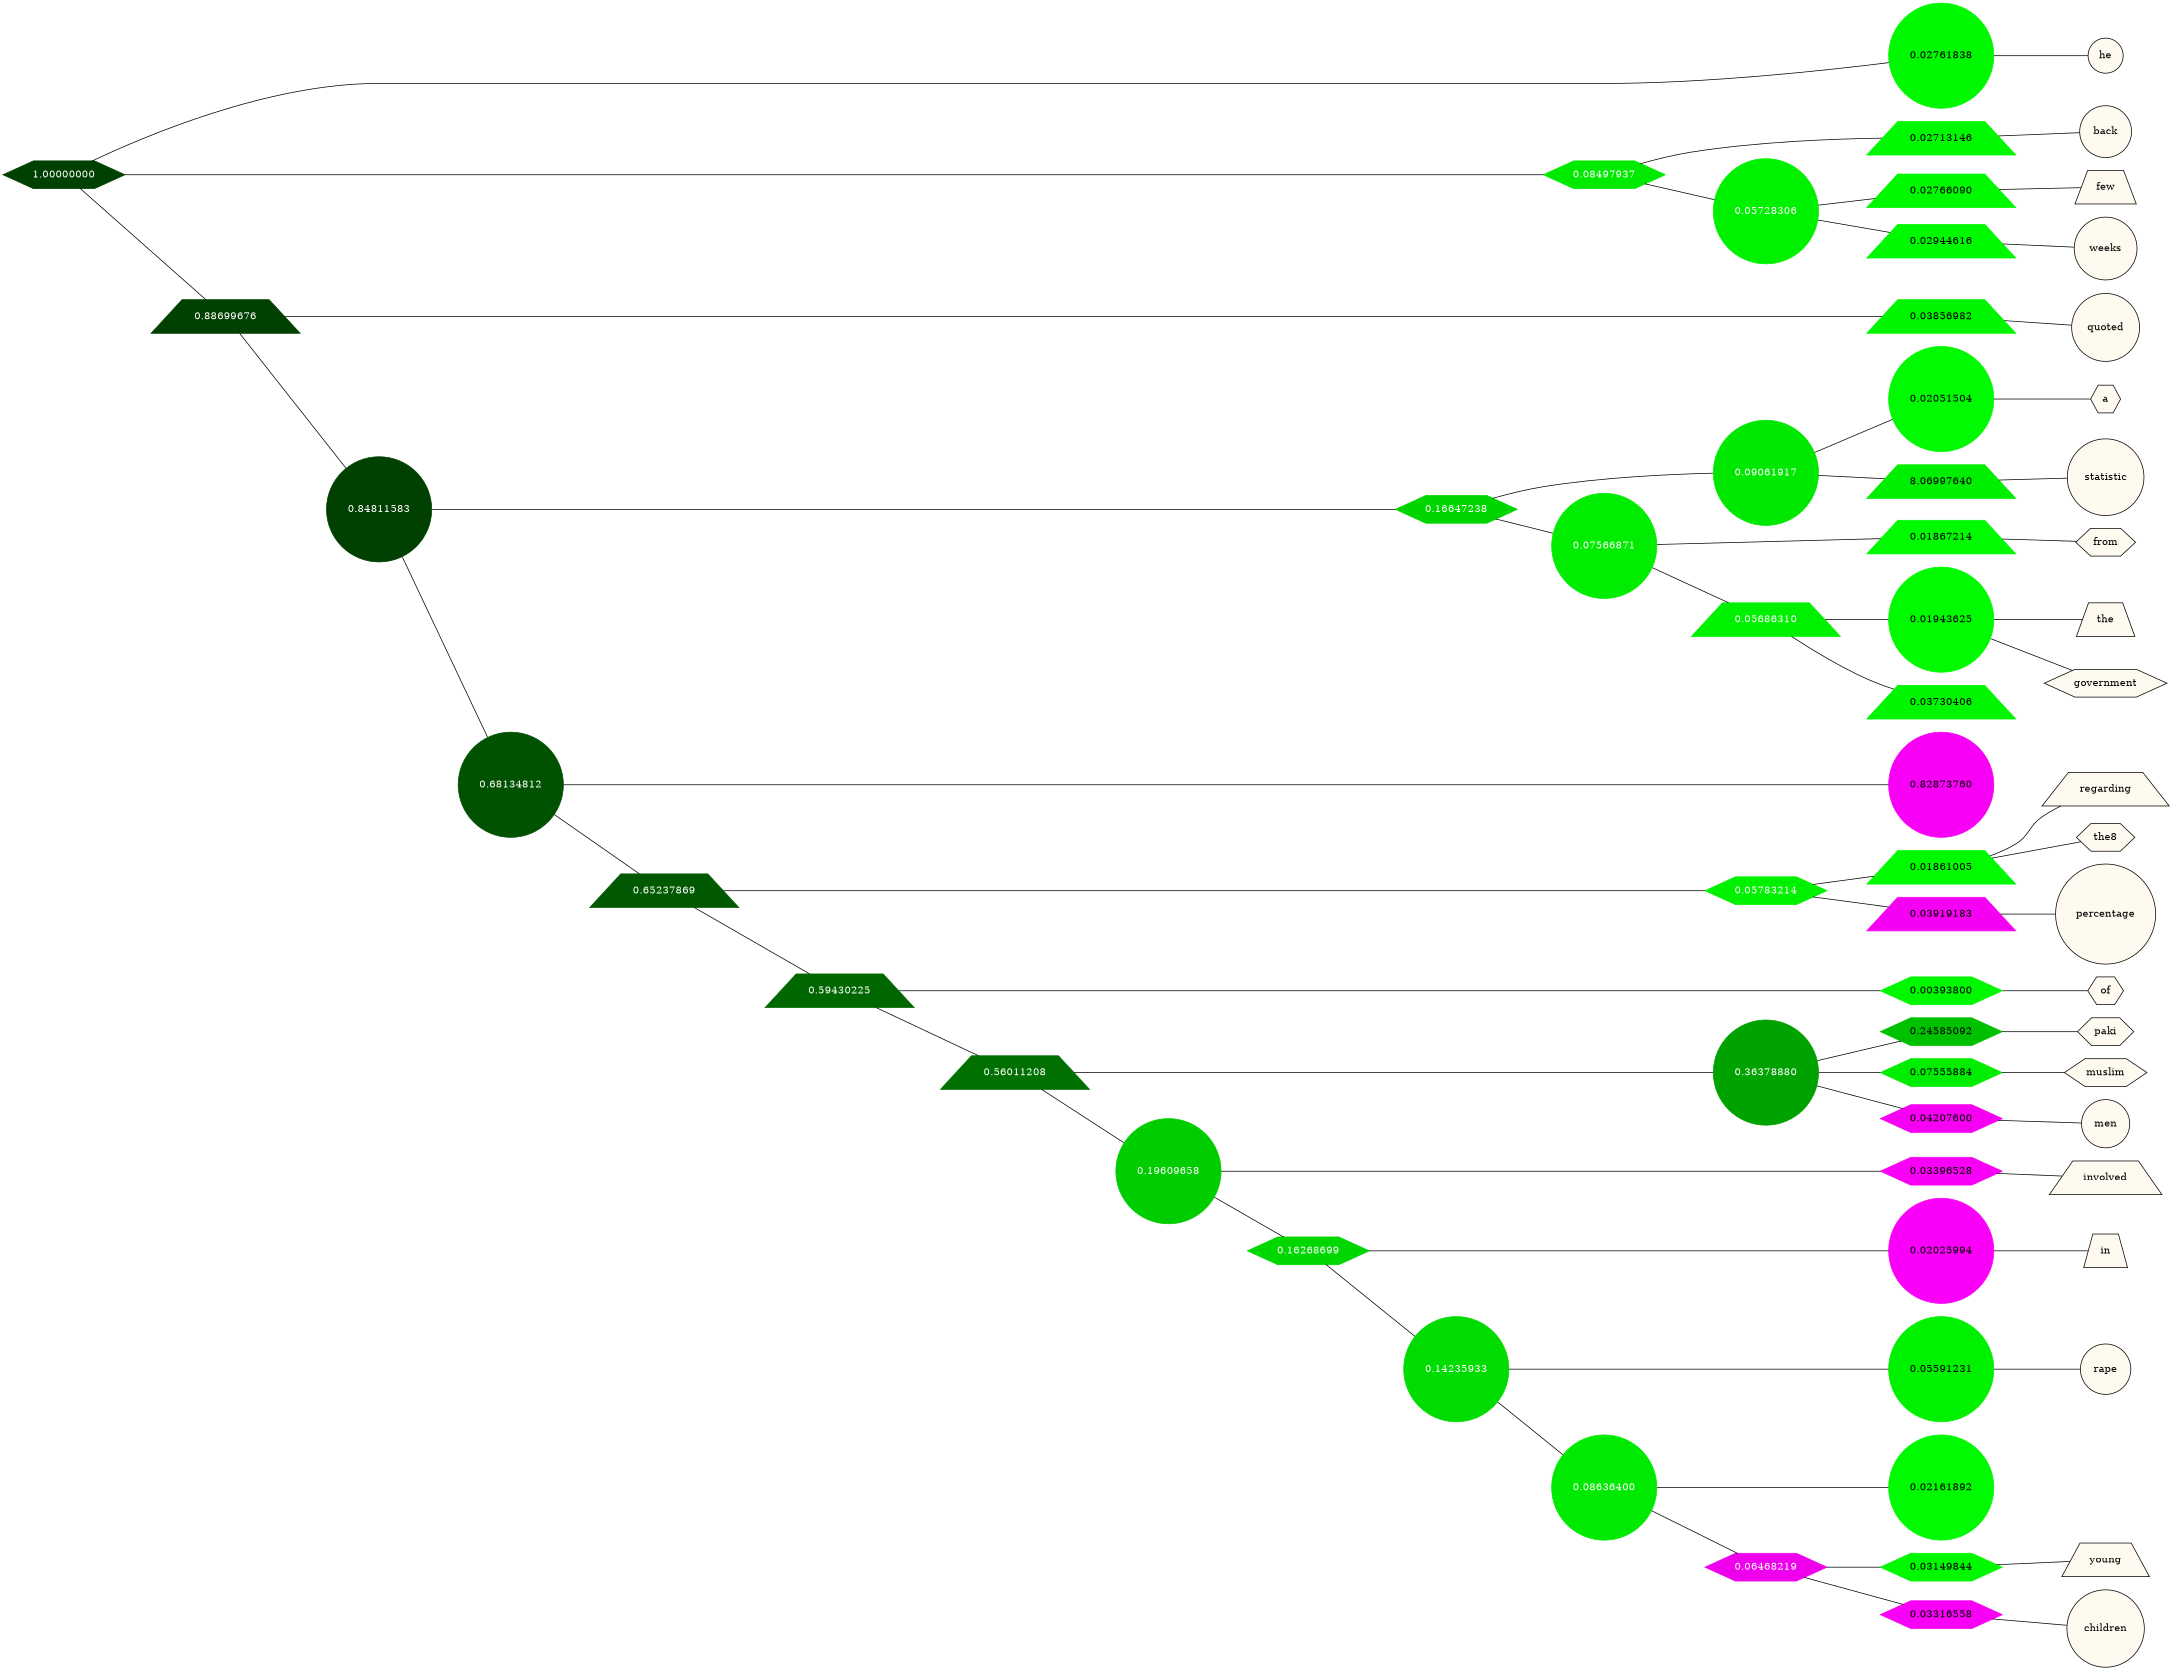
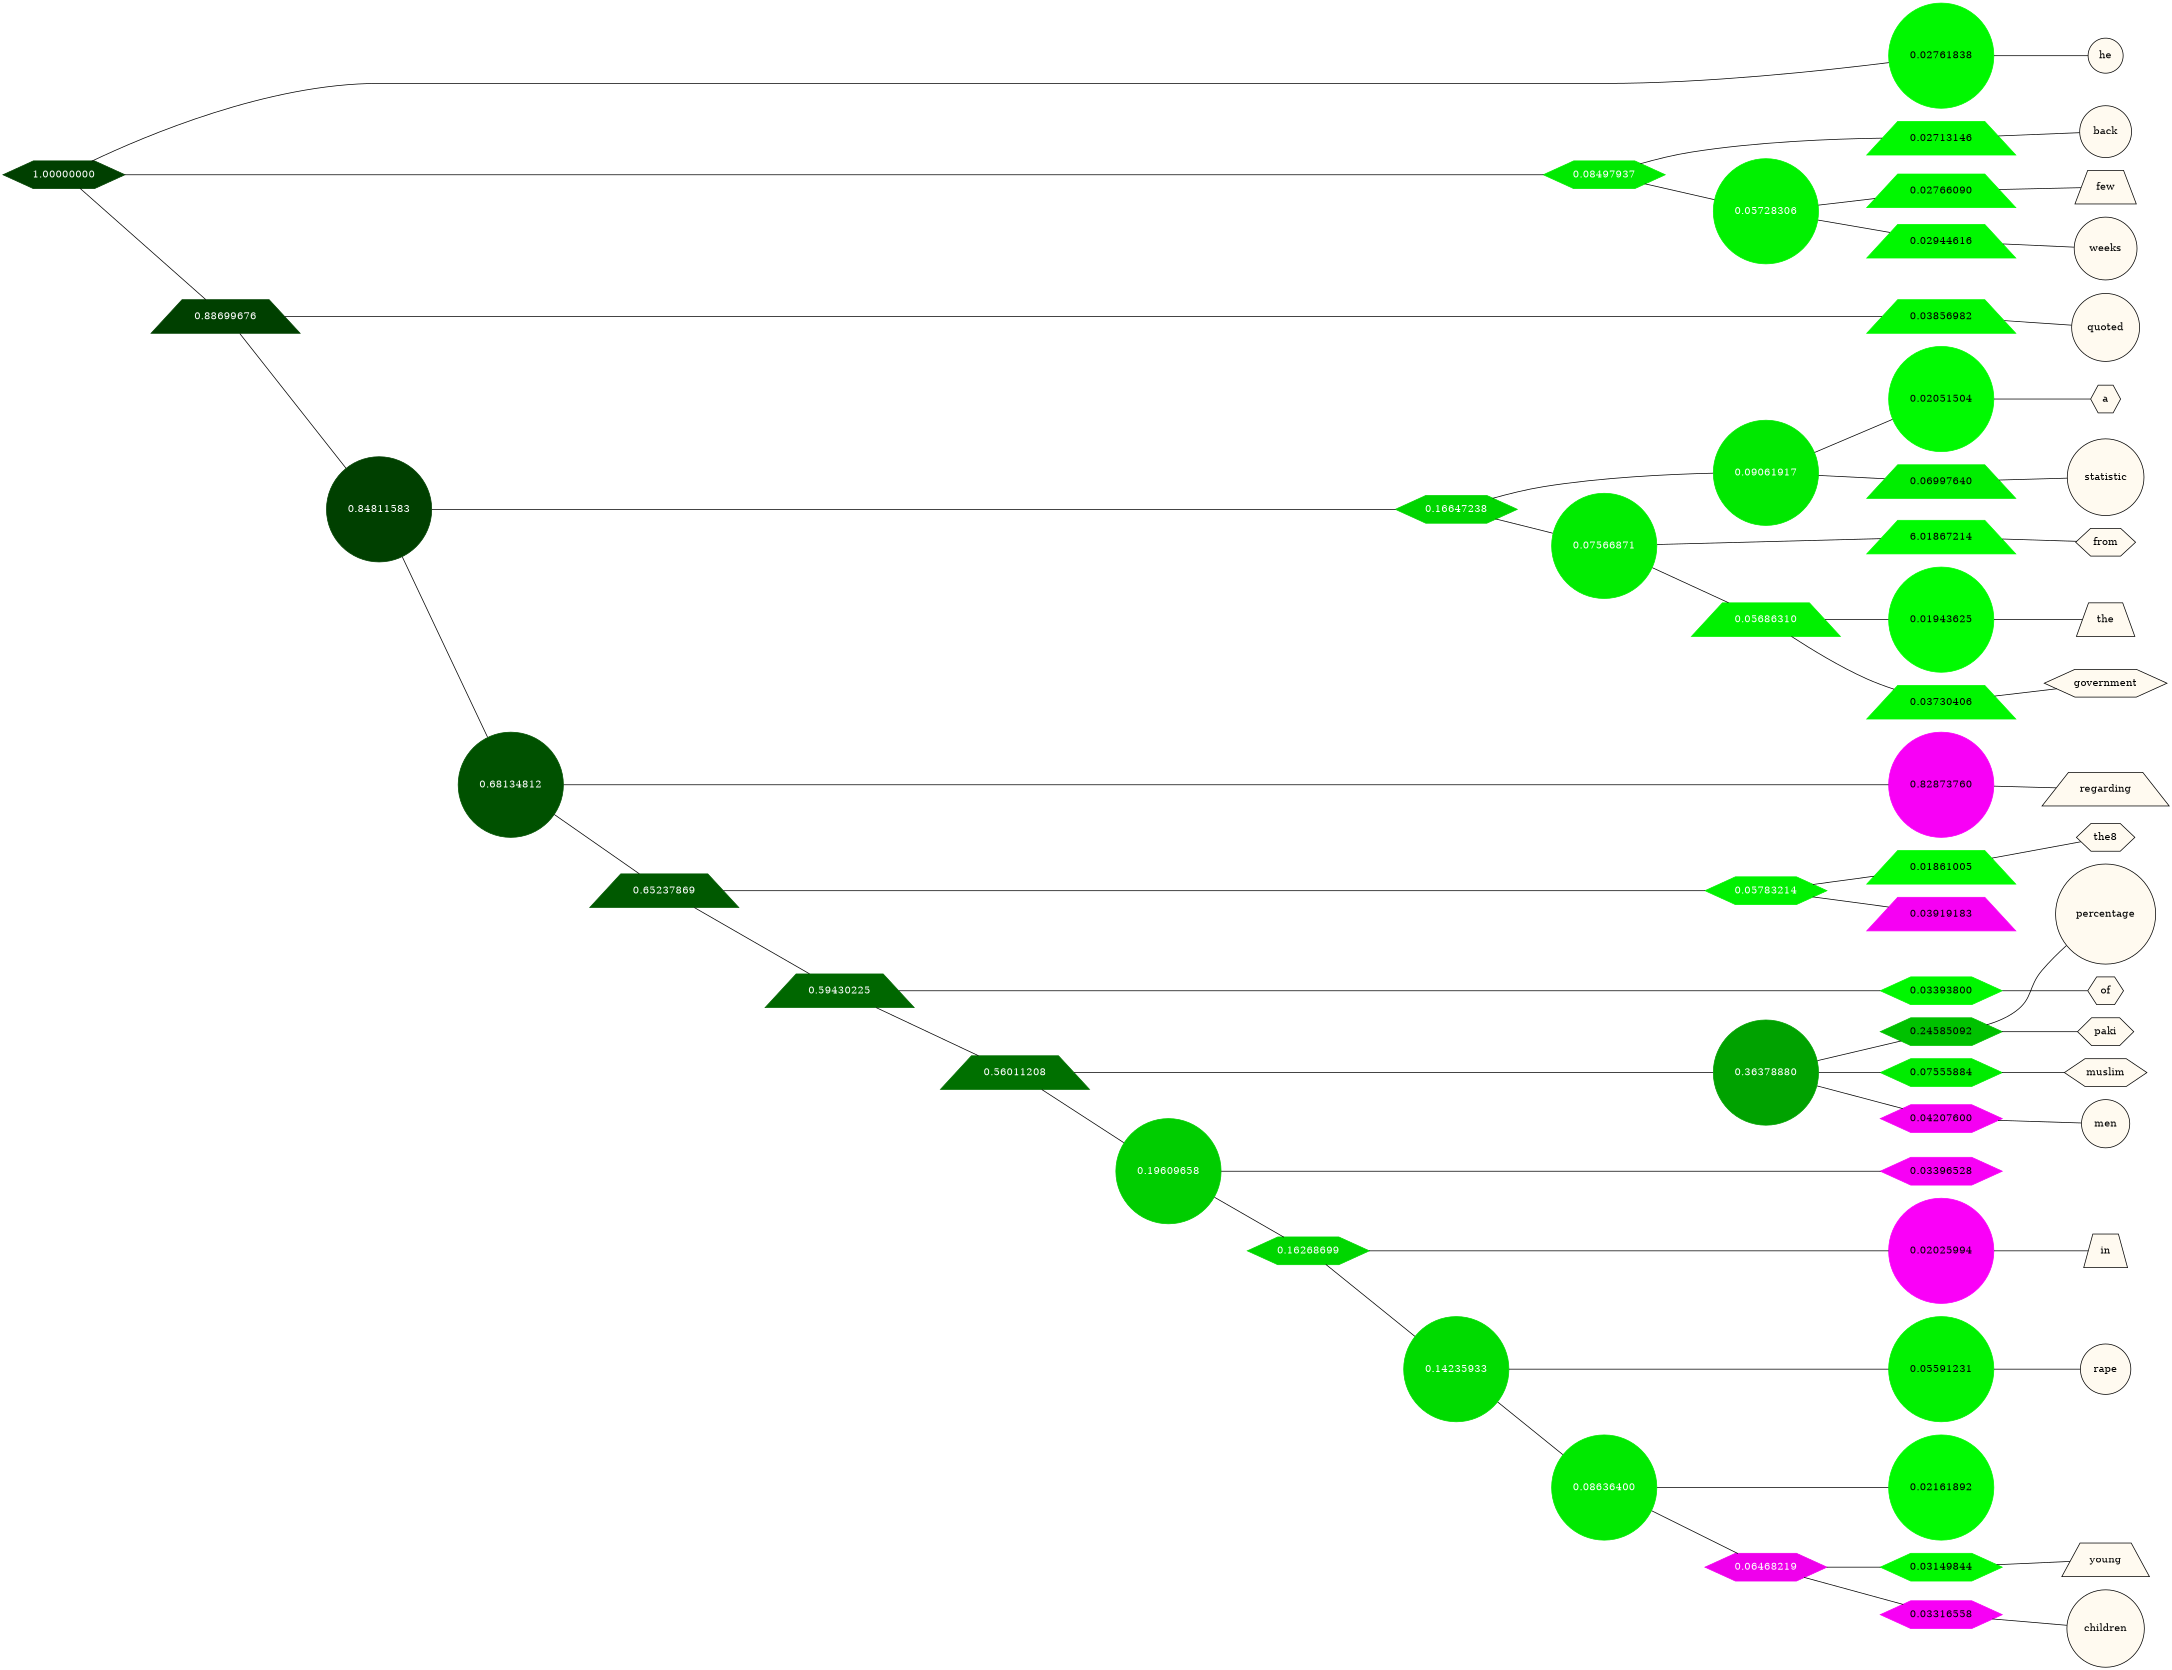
(1941, 482) -> (1941, 482)
(1941, 537) -> (1941, 537)
(2032, 655) -> (2026, 692)
(2027, 833) -> (2025, 787)
(2028, 914) -> (2028, 996)
(1941, 991) -> (1941, 991)
(2106, 1178) -> none
